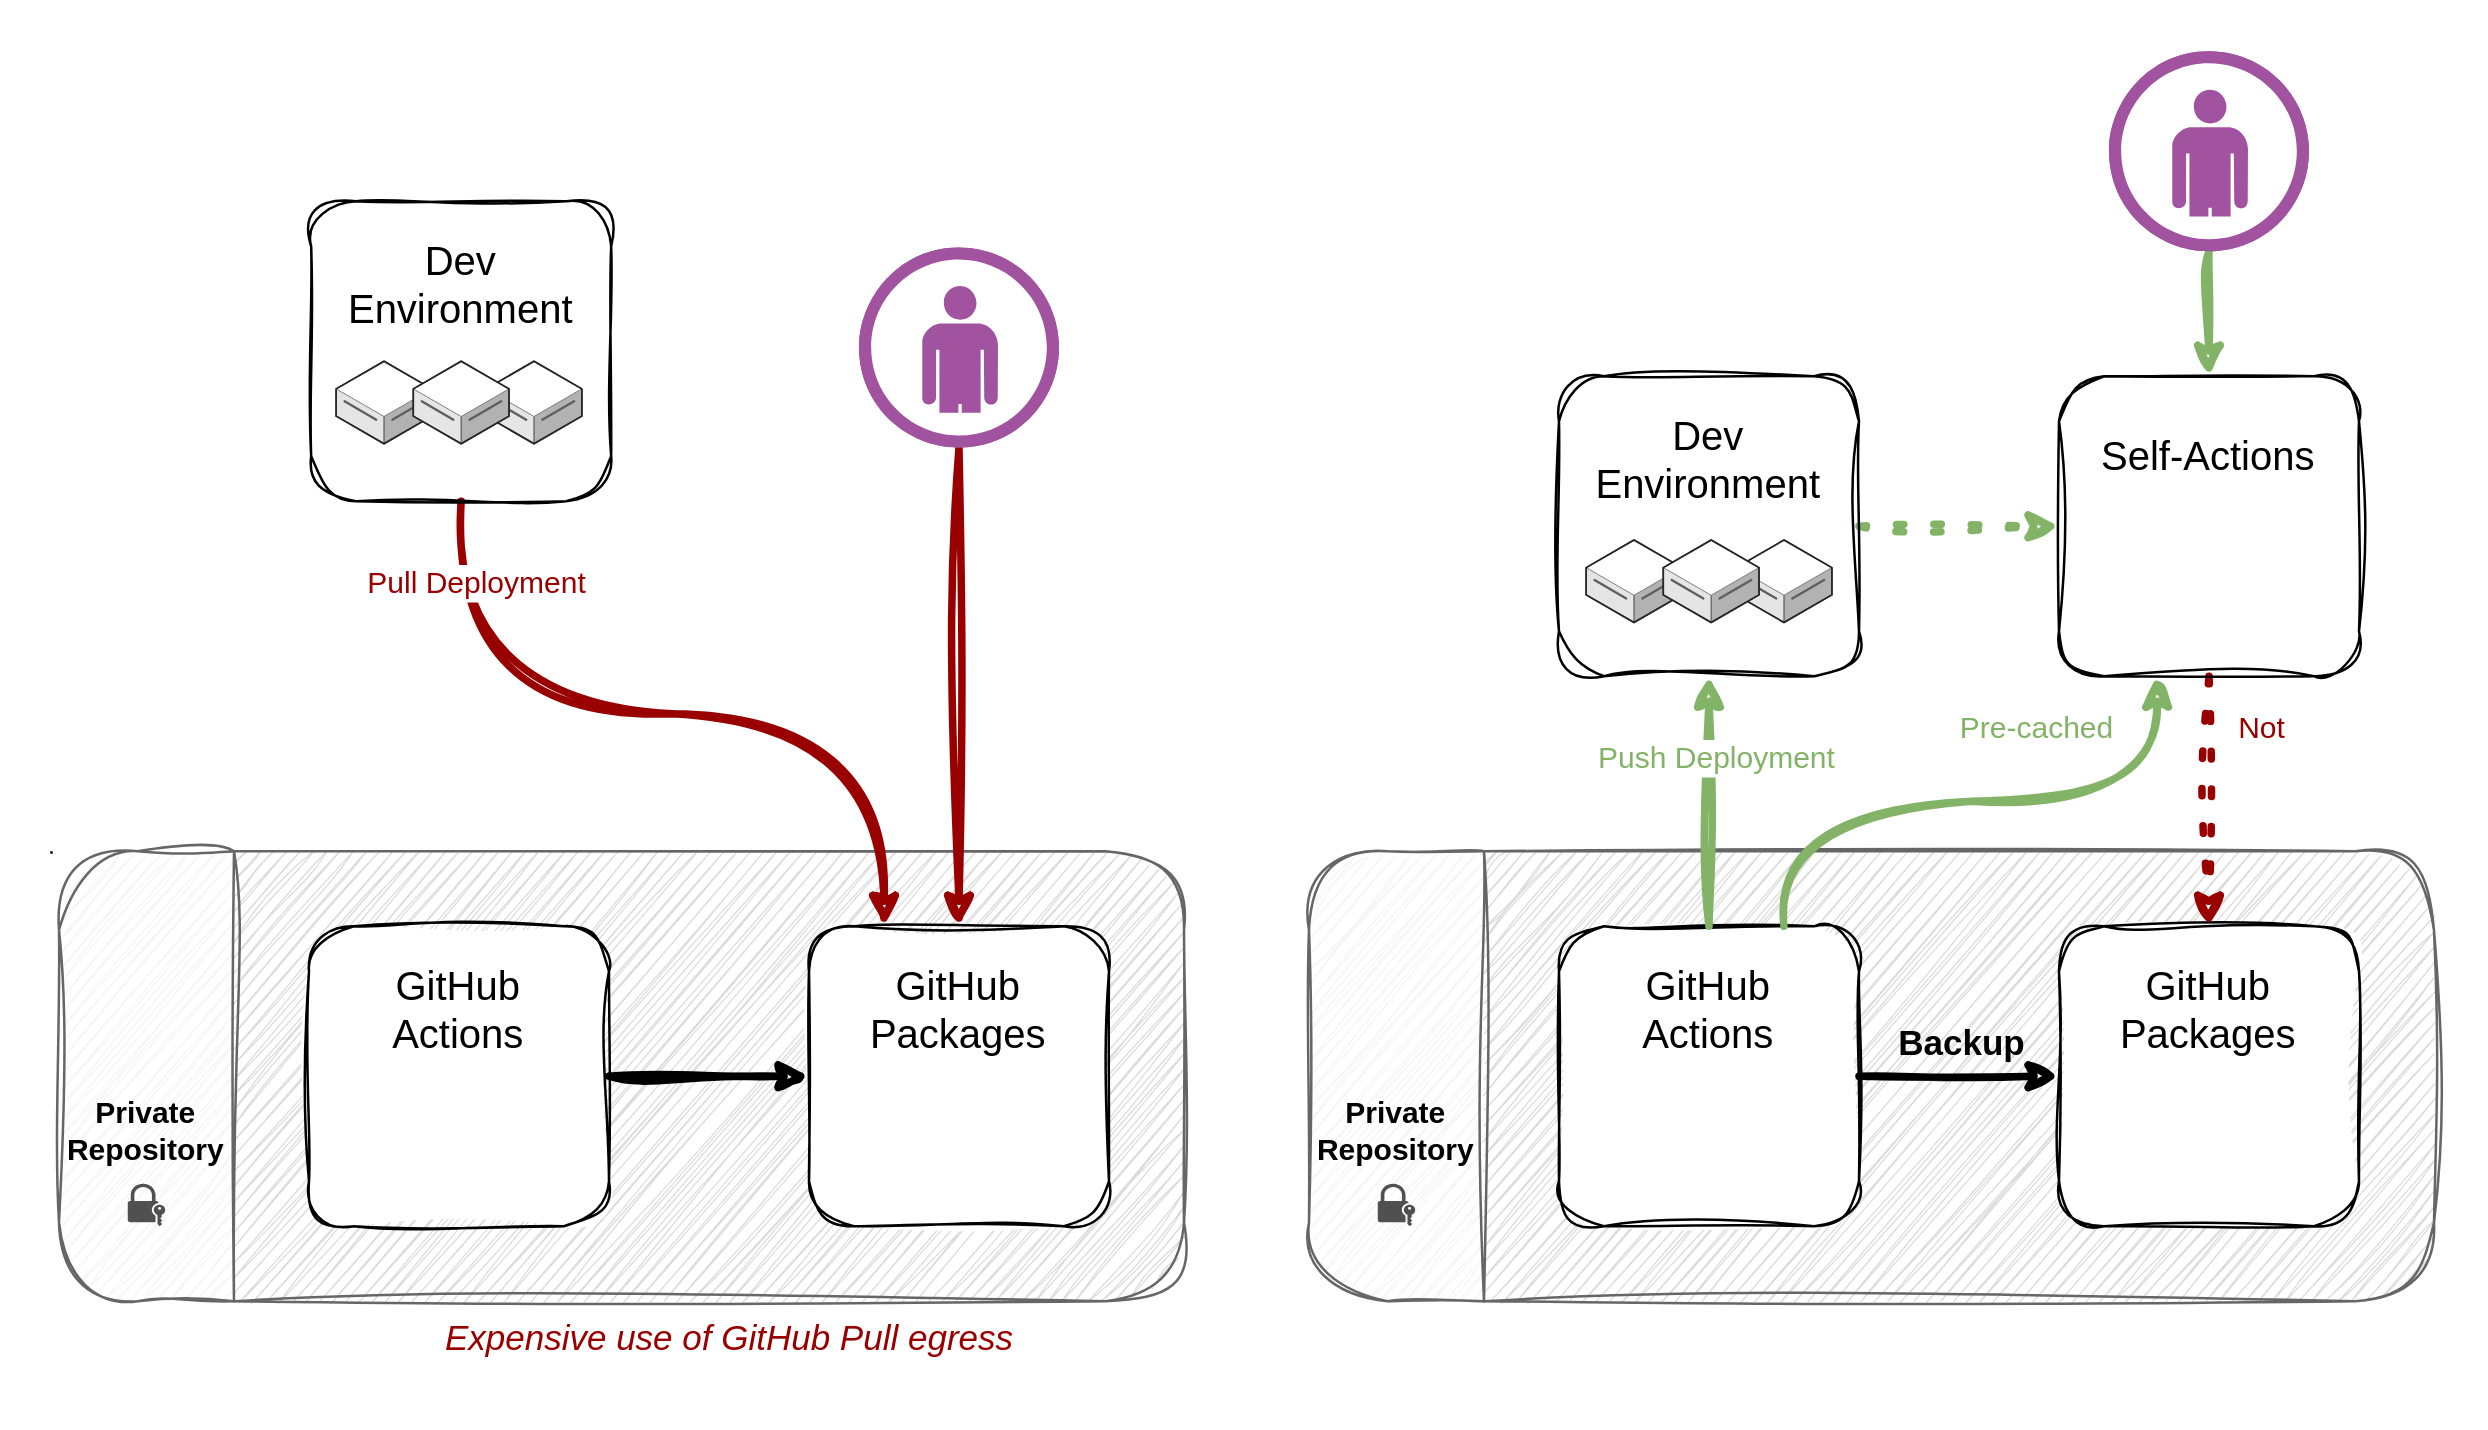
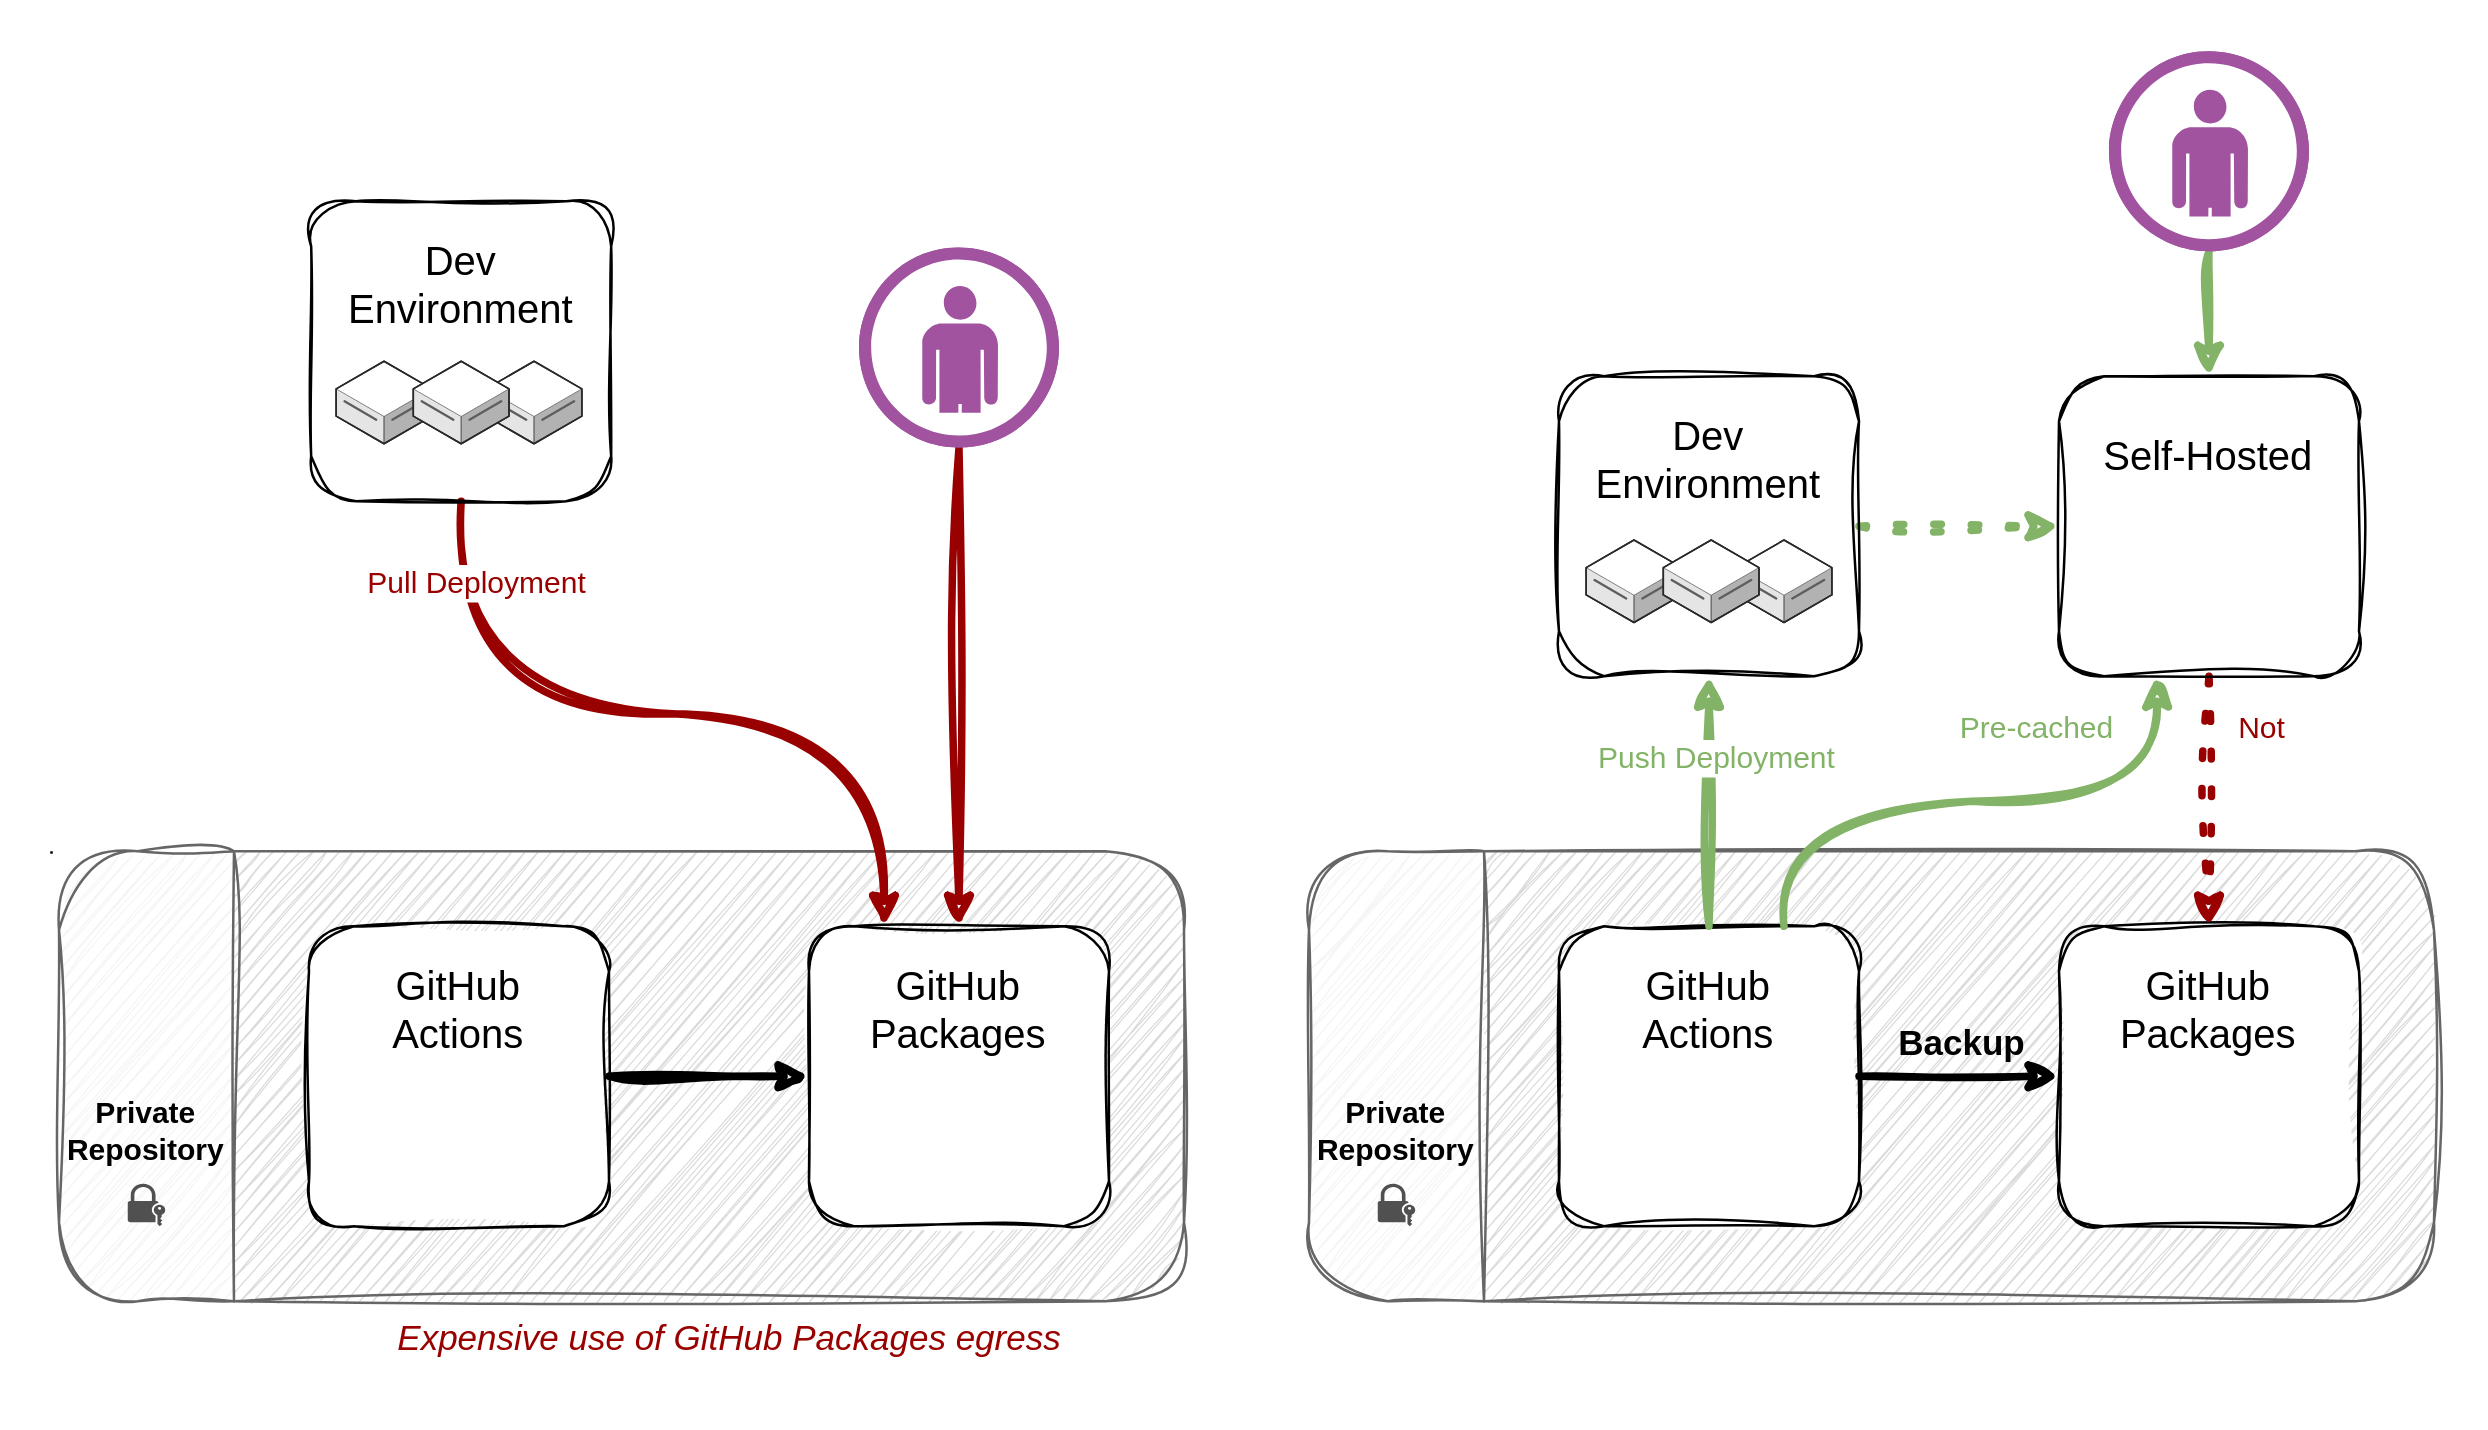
(2209, 452) -> (2209, 452)
(730, 1340) -> (730, 1361)
